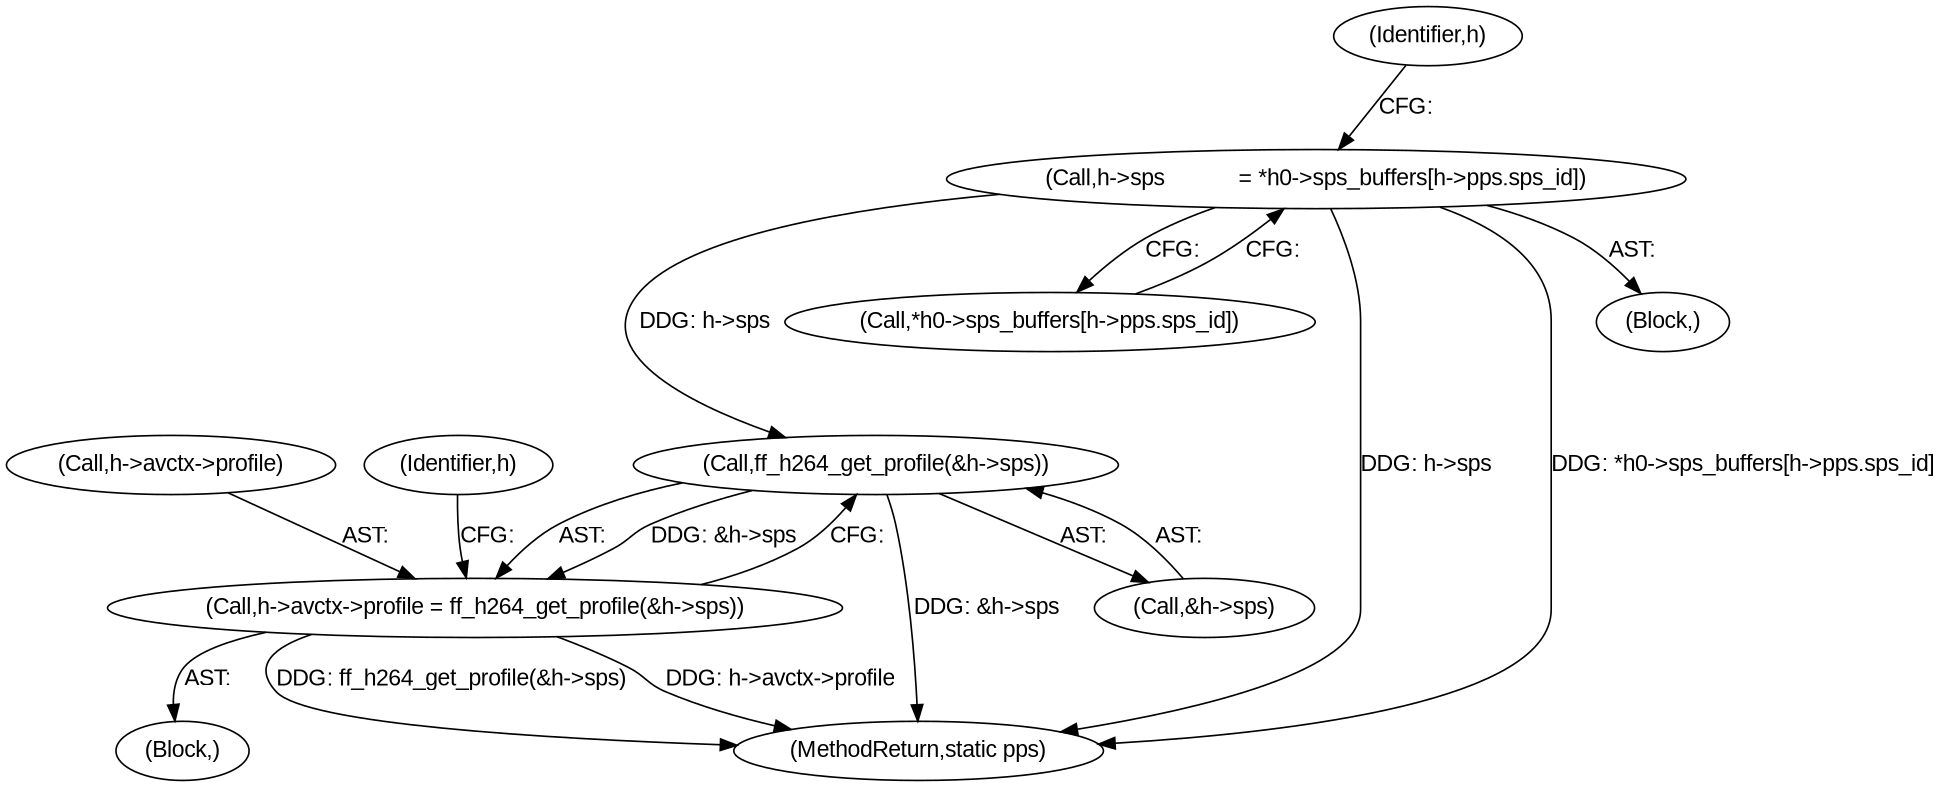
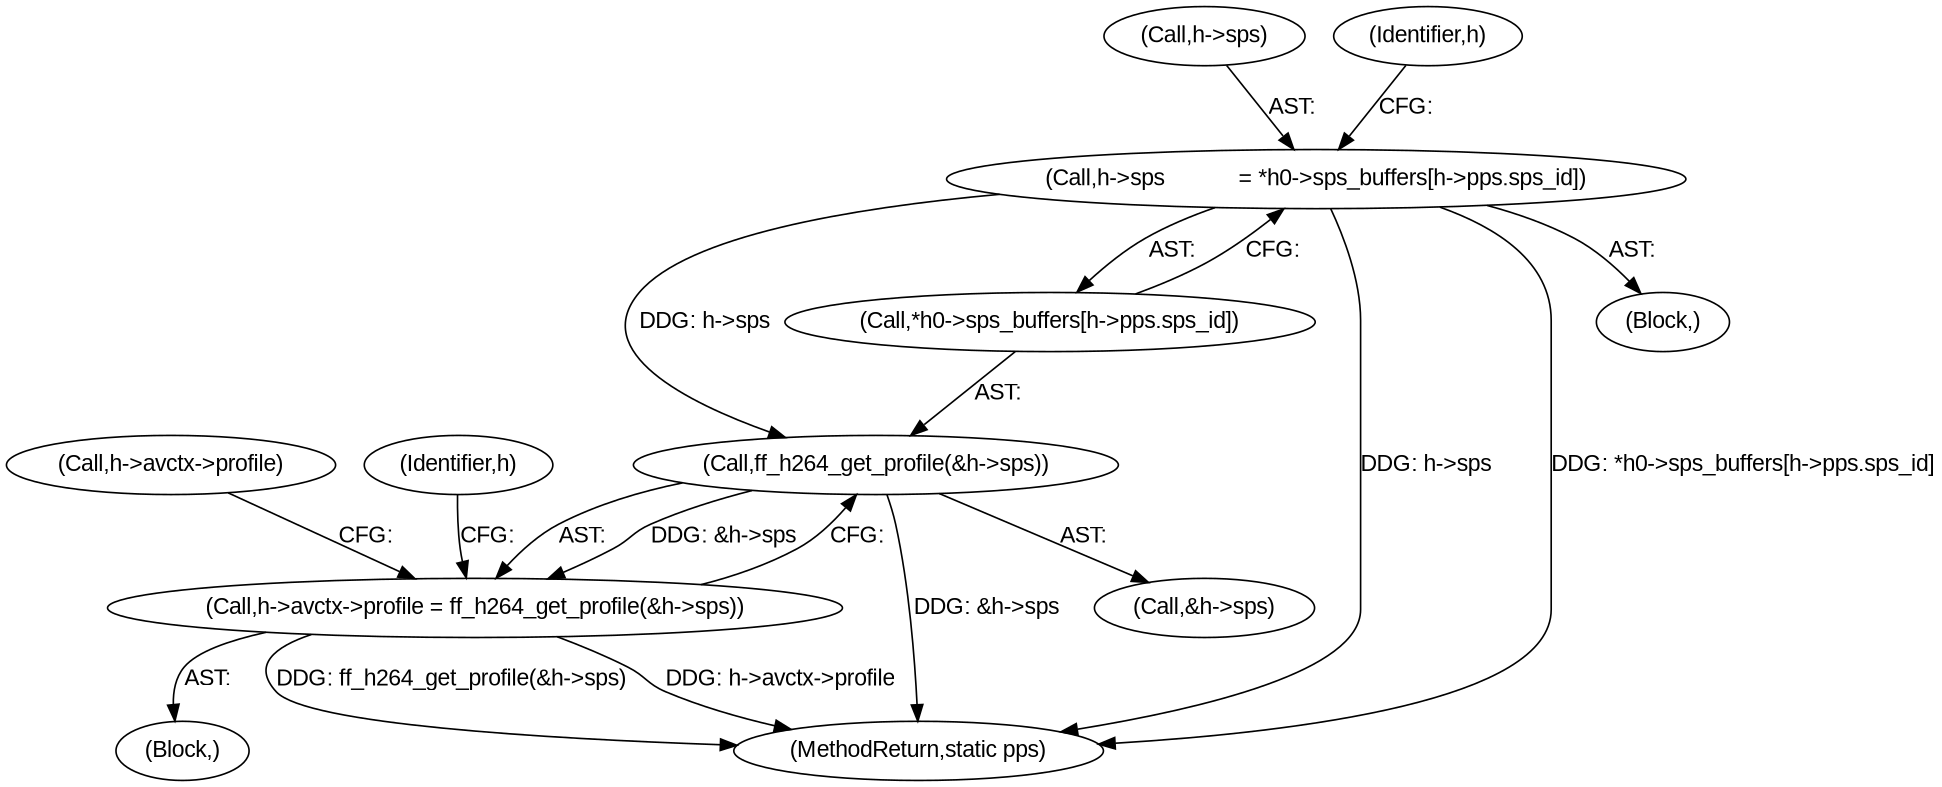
none -> (1205, 36)
(1176, 251) -> (1176, 251)
(1120, 524) -> (970, 388)
(369, 536) -> (369, 536)
